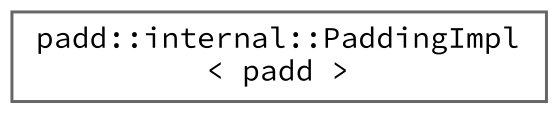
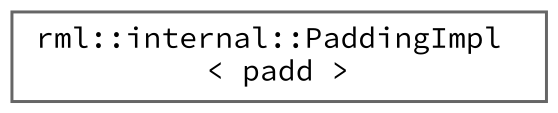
(279, 57) -> (279, 57)
